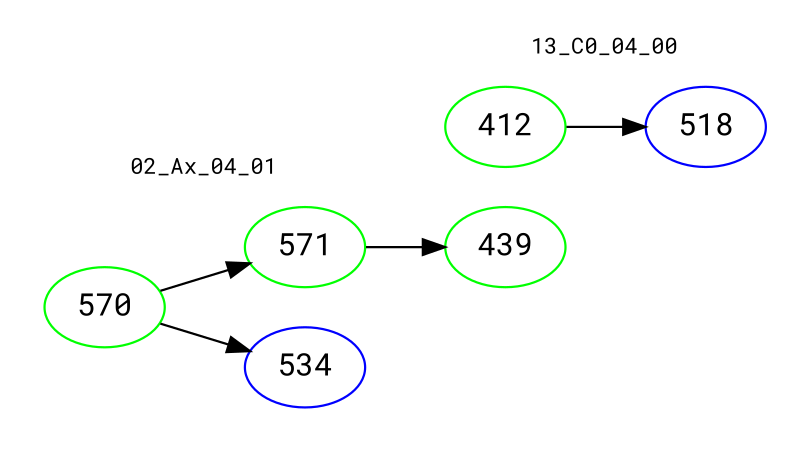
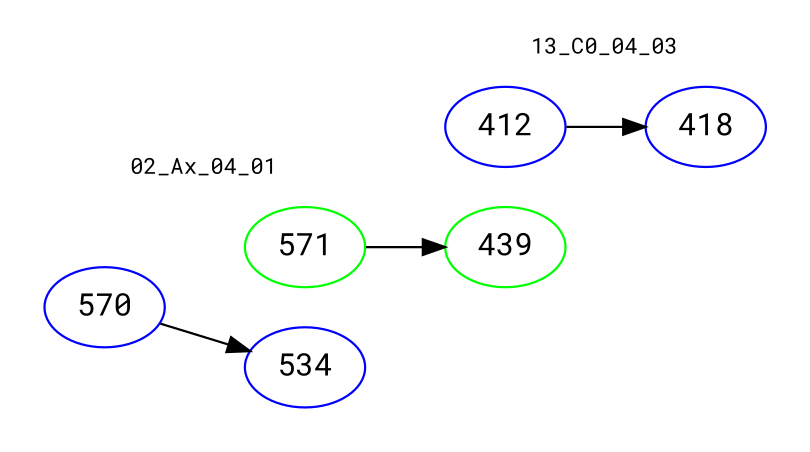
(606, 48) -> (606, 48)
(505, 127) -> (505, 127)
(706, 127) -> (706, 127)
(194, 280) -> none
(105, 307) -> (105, 307)
